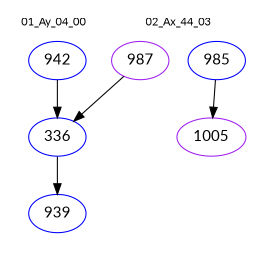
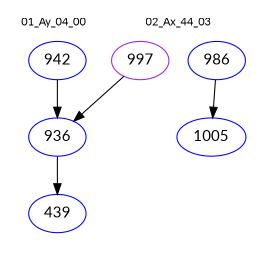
(140, 61) -> (140, 61)
(217, 61) -> (217, 61)
(57, 137) -> (57, 137)
(211, 137) -> (211, 137)
(57, 214) -> (57, 214)
